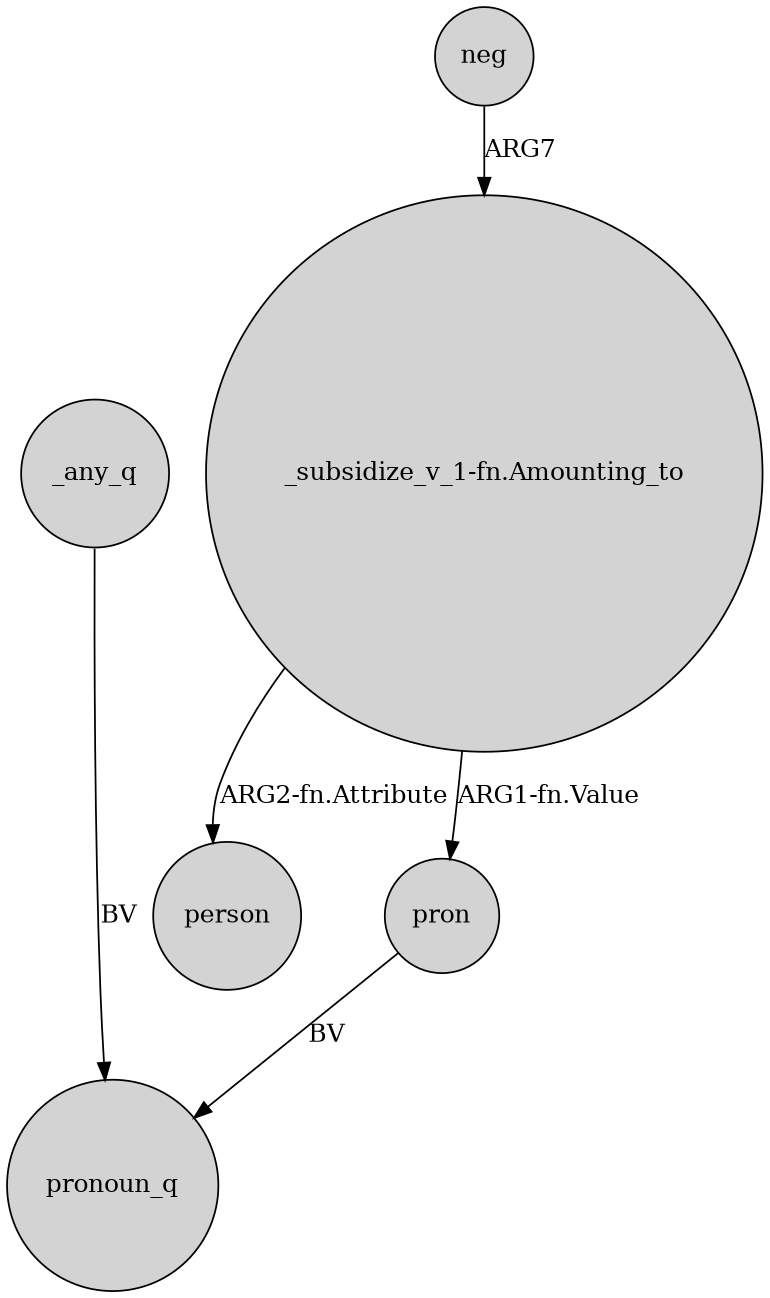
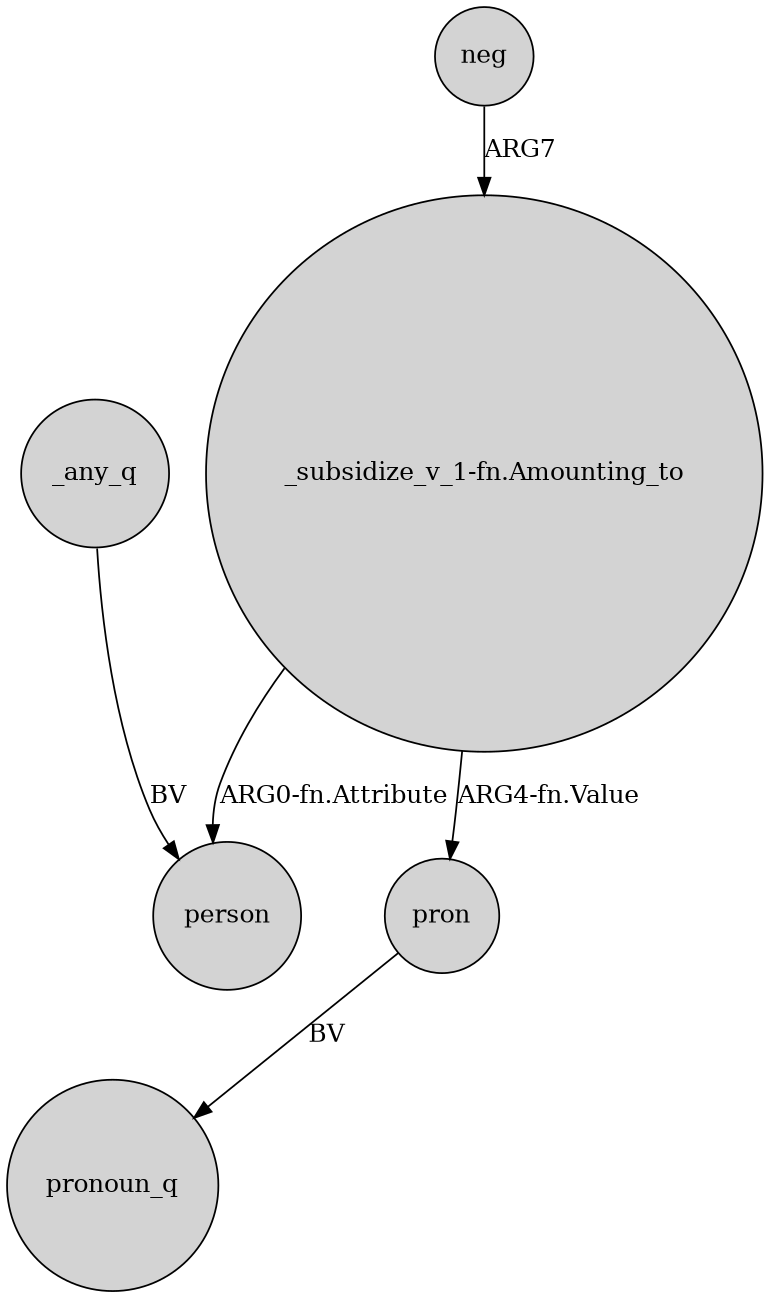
(335, 797) -> (335, 797)
(549, 797) -> (549, 797)
(96, 806) -> (117, 701)
